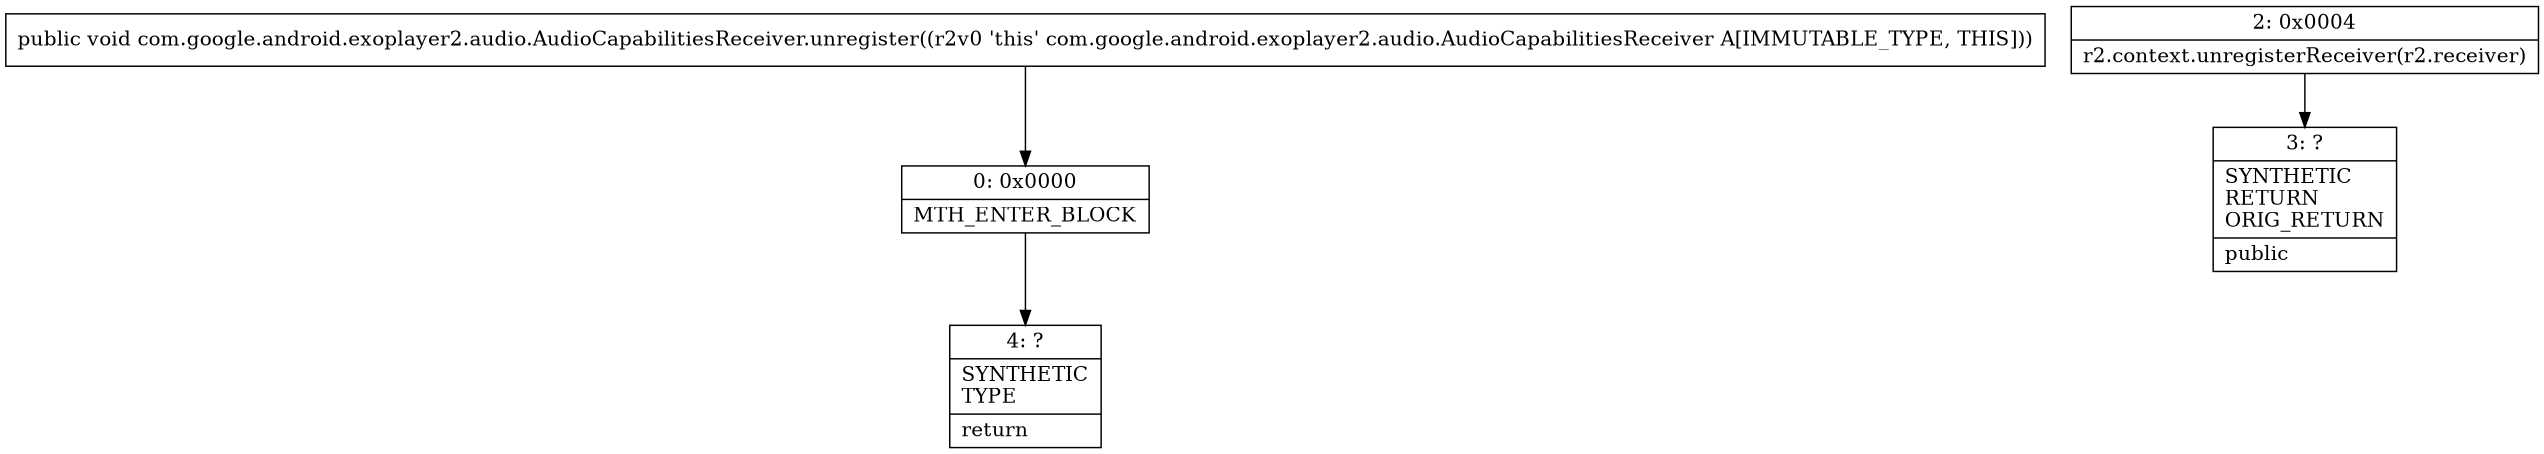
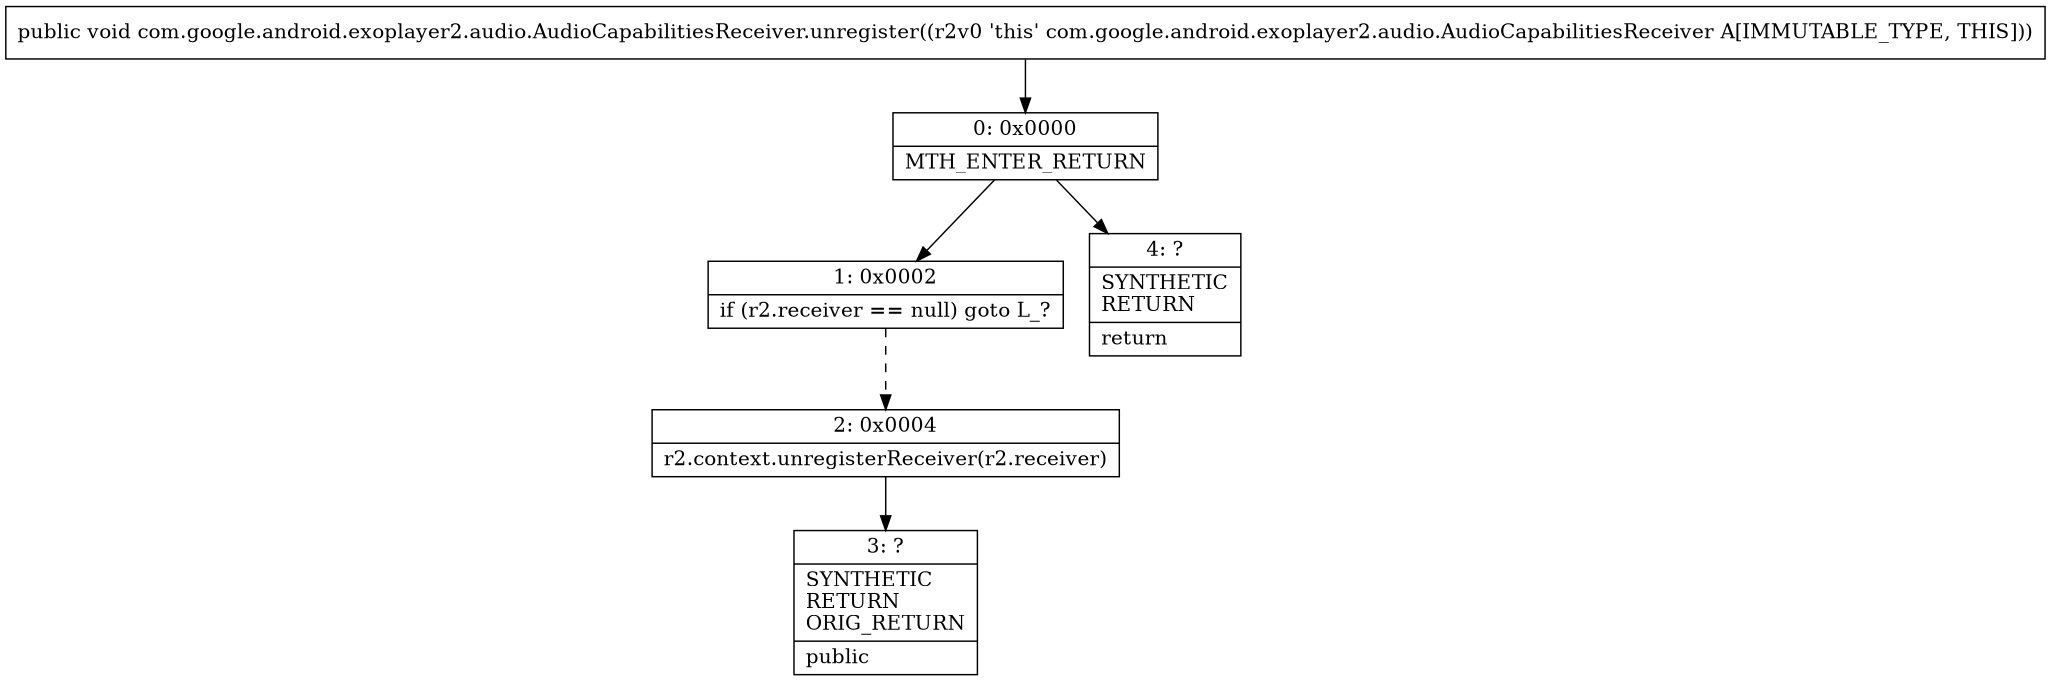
(1025, 215) -> (1025, 162)
none -> (886, 295)
(990, 397) -> (1148, 305)
